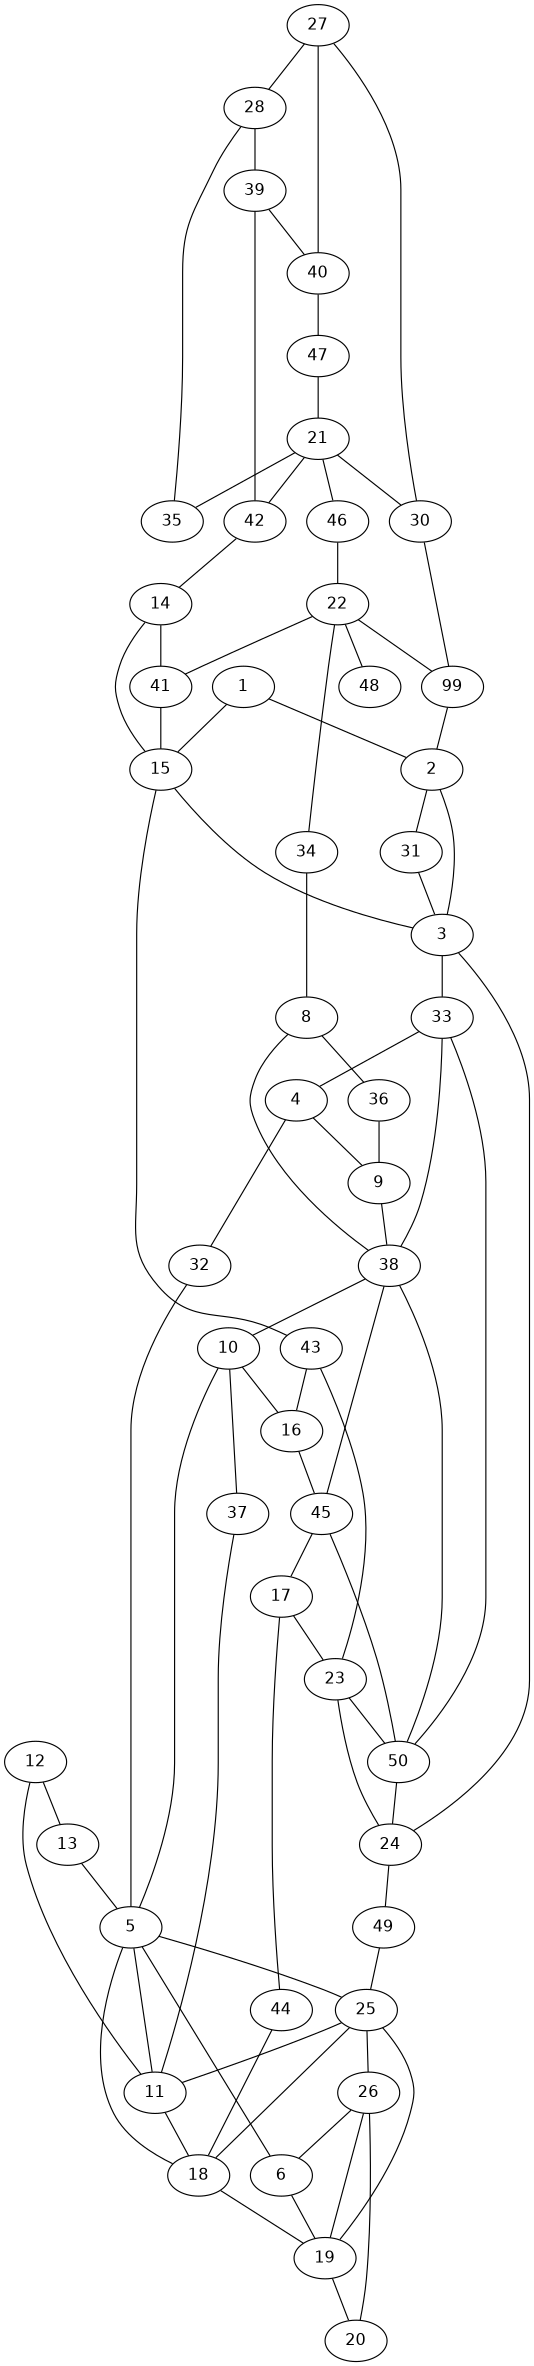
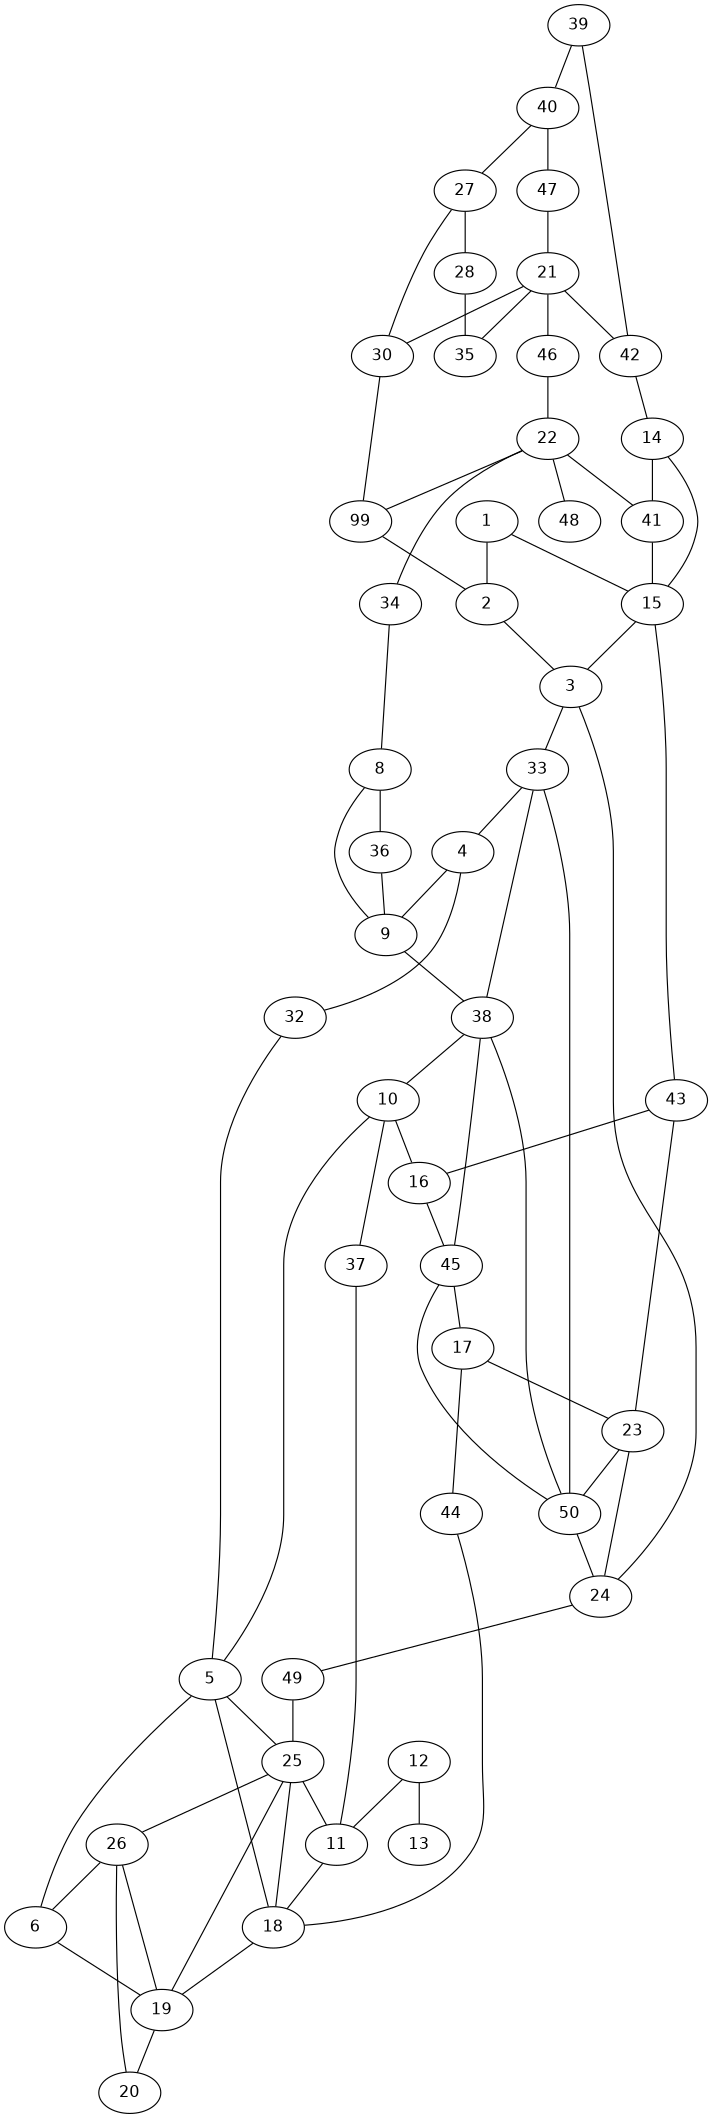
(255, 149) -> none
(411, 852) -> none
(276, 1160) -> (335, 854)
(99, 1886) -> none
(143, 2010) -> none
